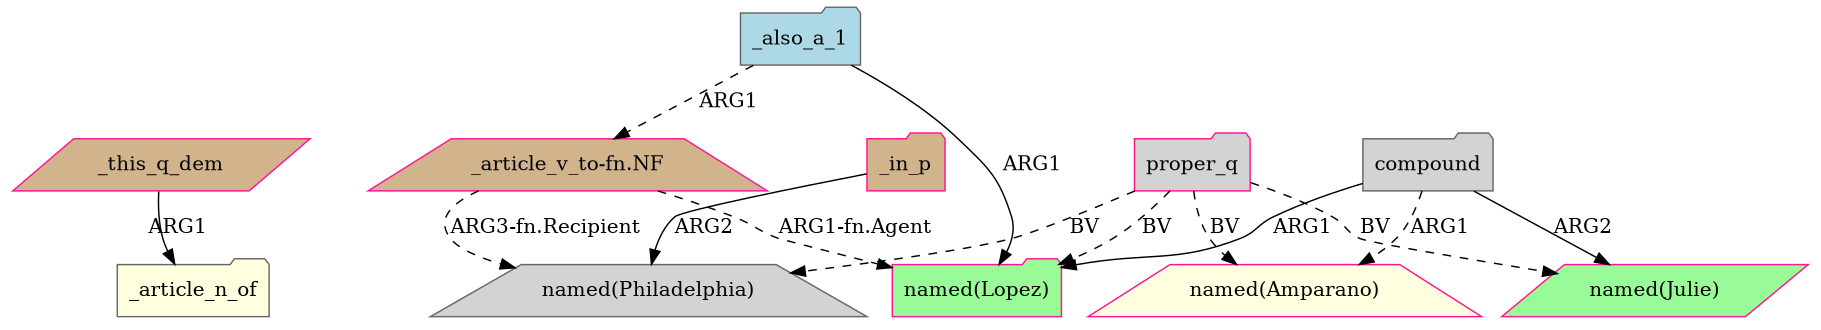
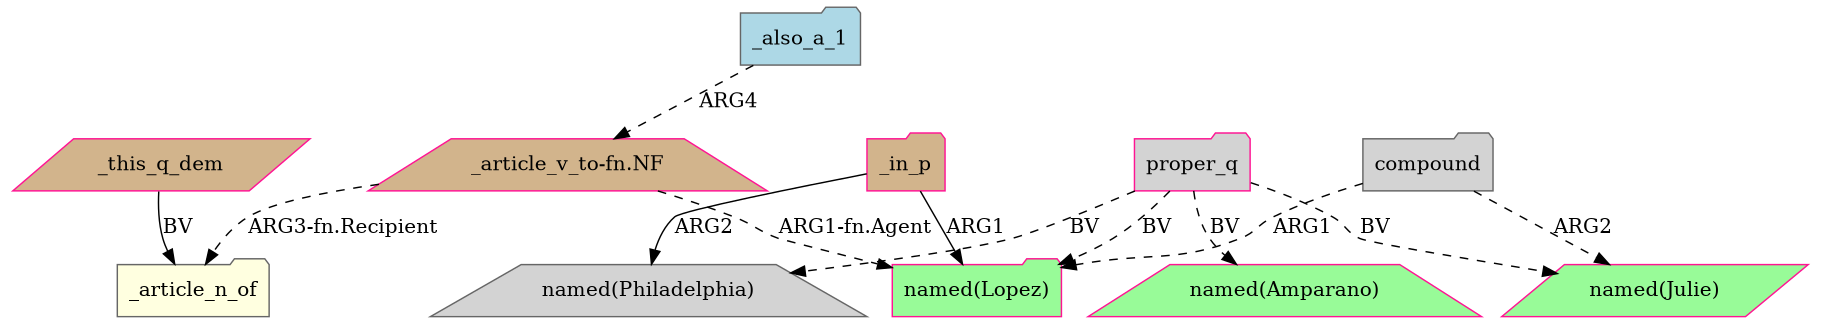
(729, 102) -> (729, 102)
(959, 140) -> (938, 221)
(1535, 224) -> (1535, 224)
(178, 228) -> (178, 228)
(1404, 229) -> none
(448, 235) -> (288, 202)
(1225, 244) -> (1225, 244)
(1285, 291) -> (1285, 291)
